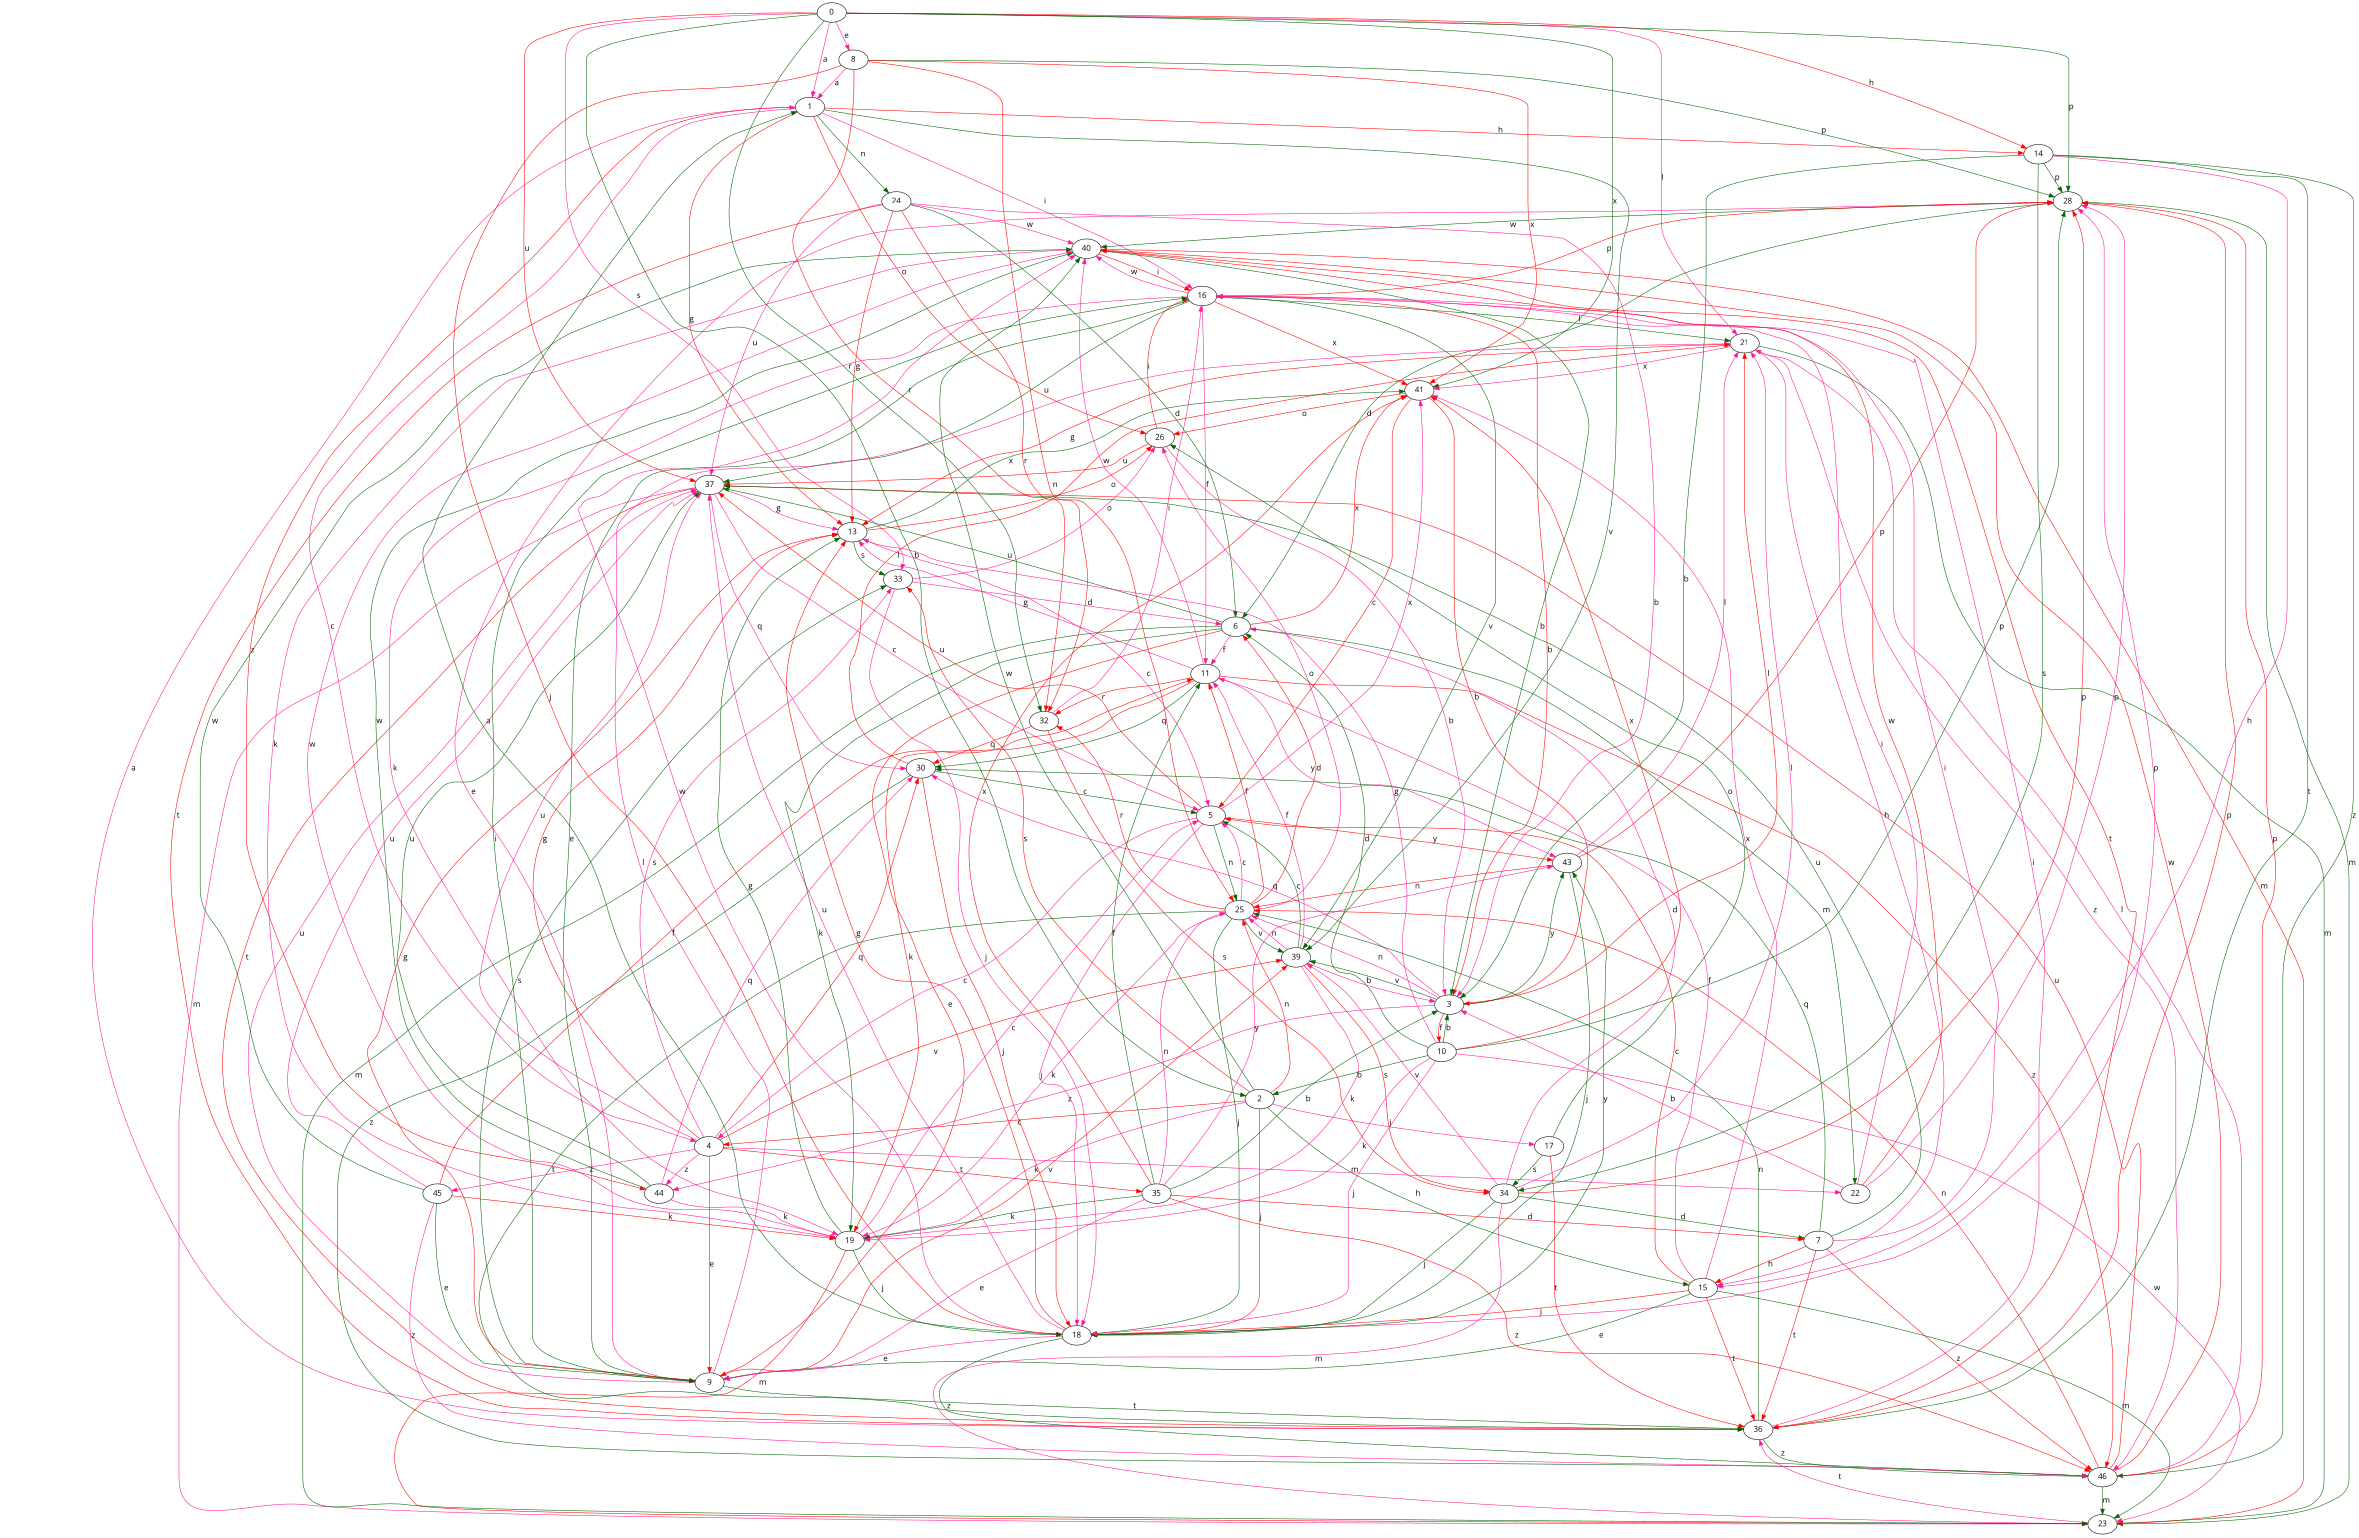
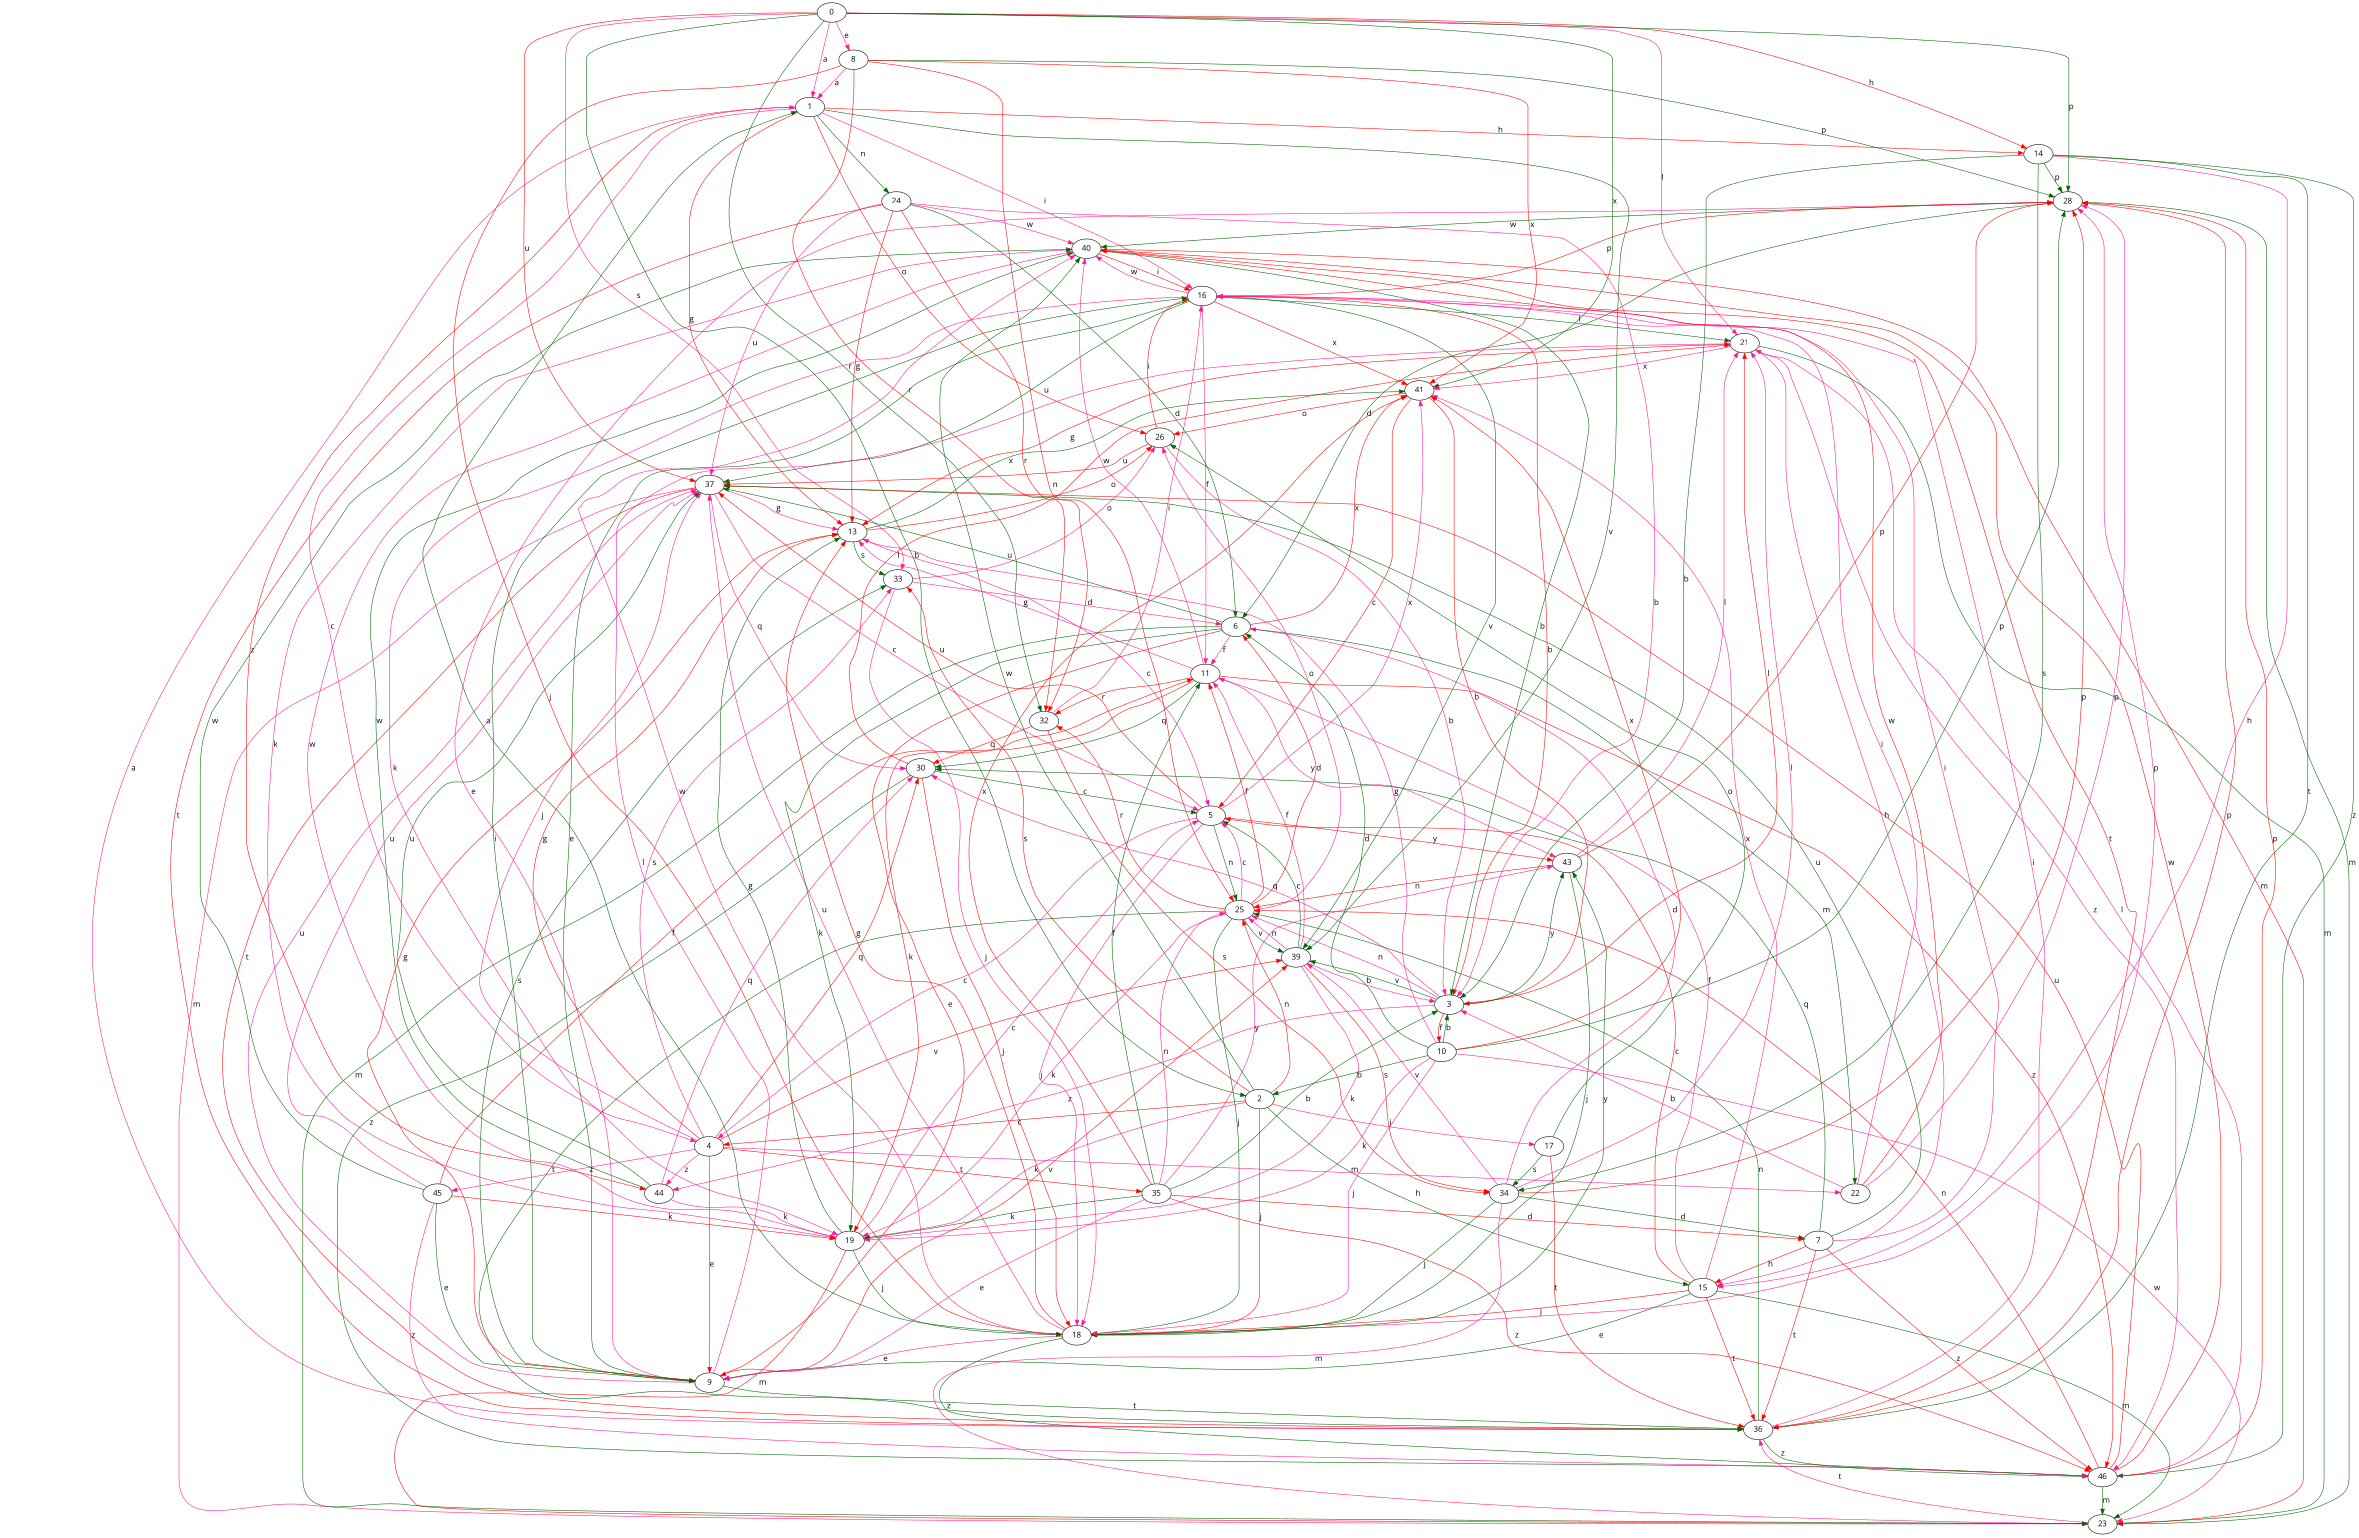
(543, 816) -> (543, 816)
